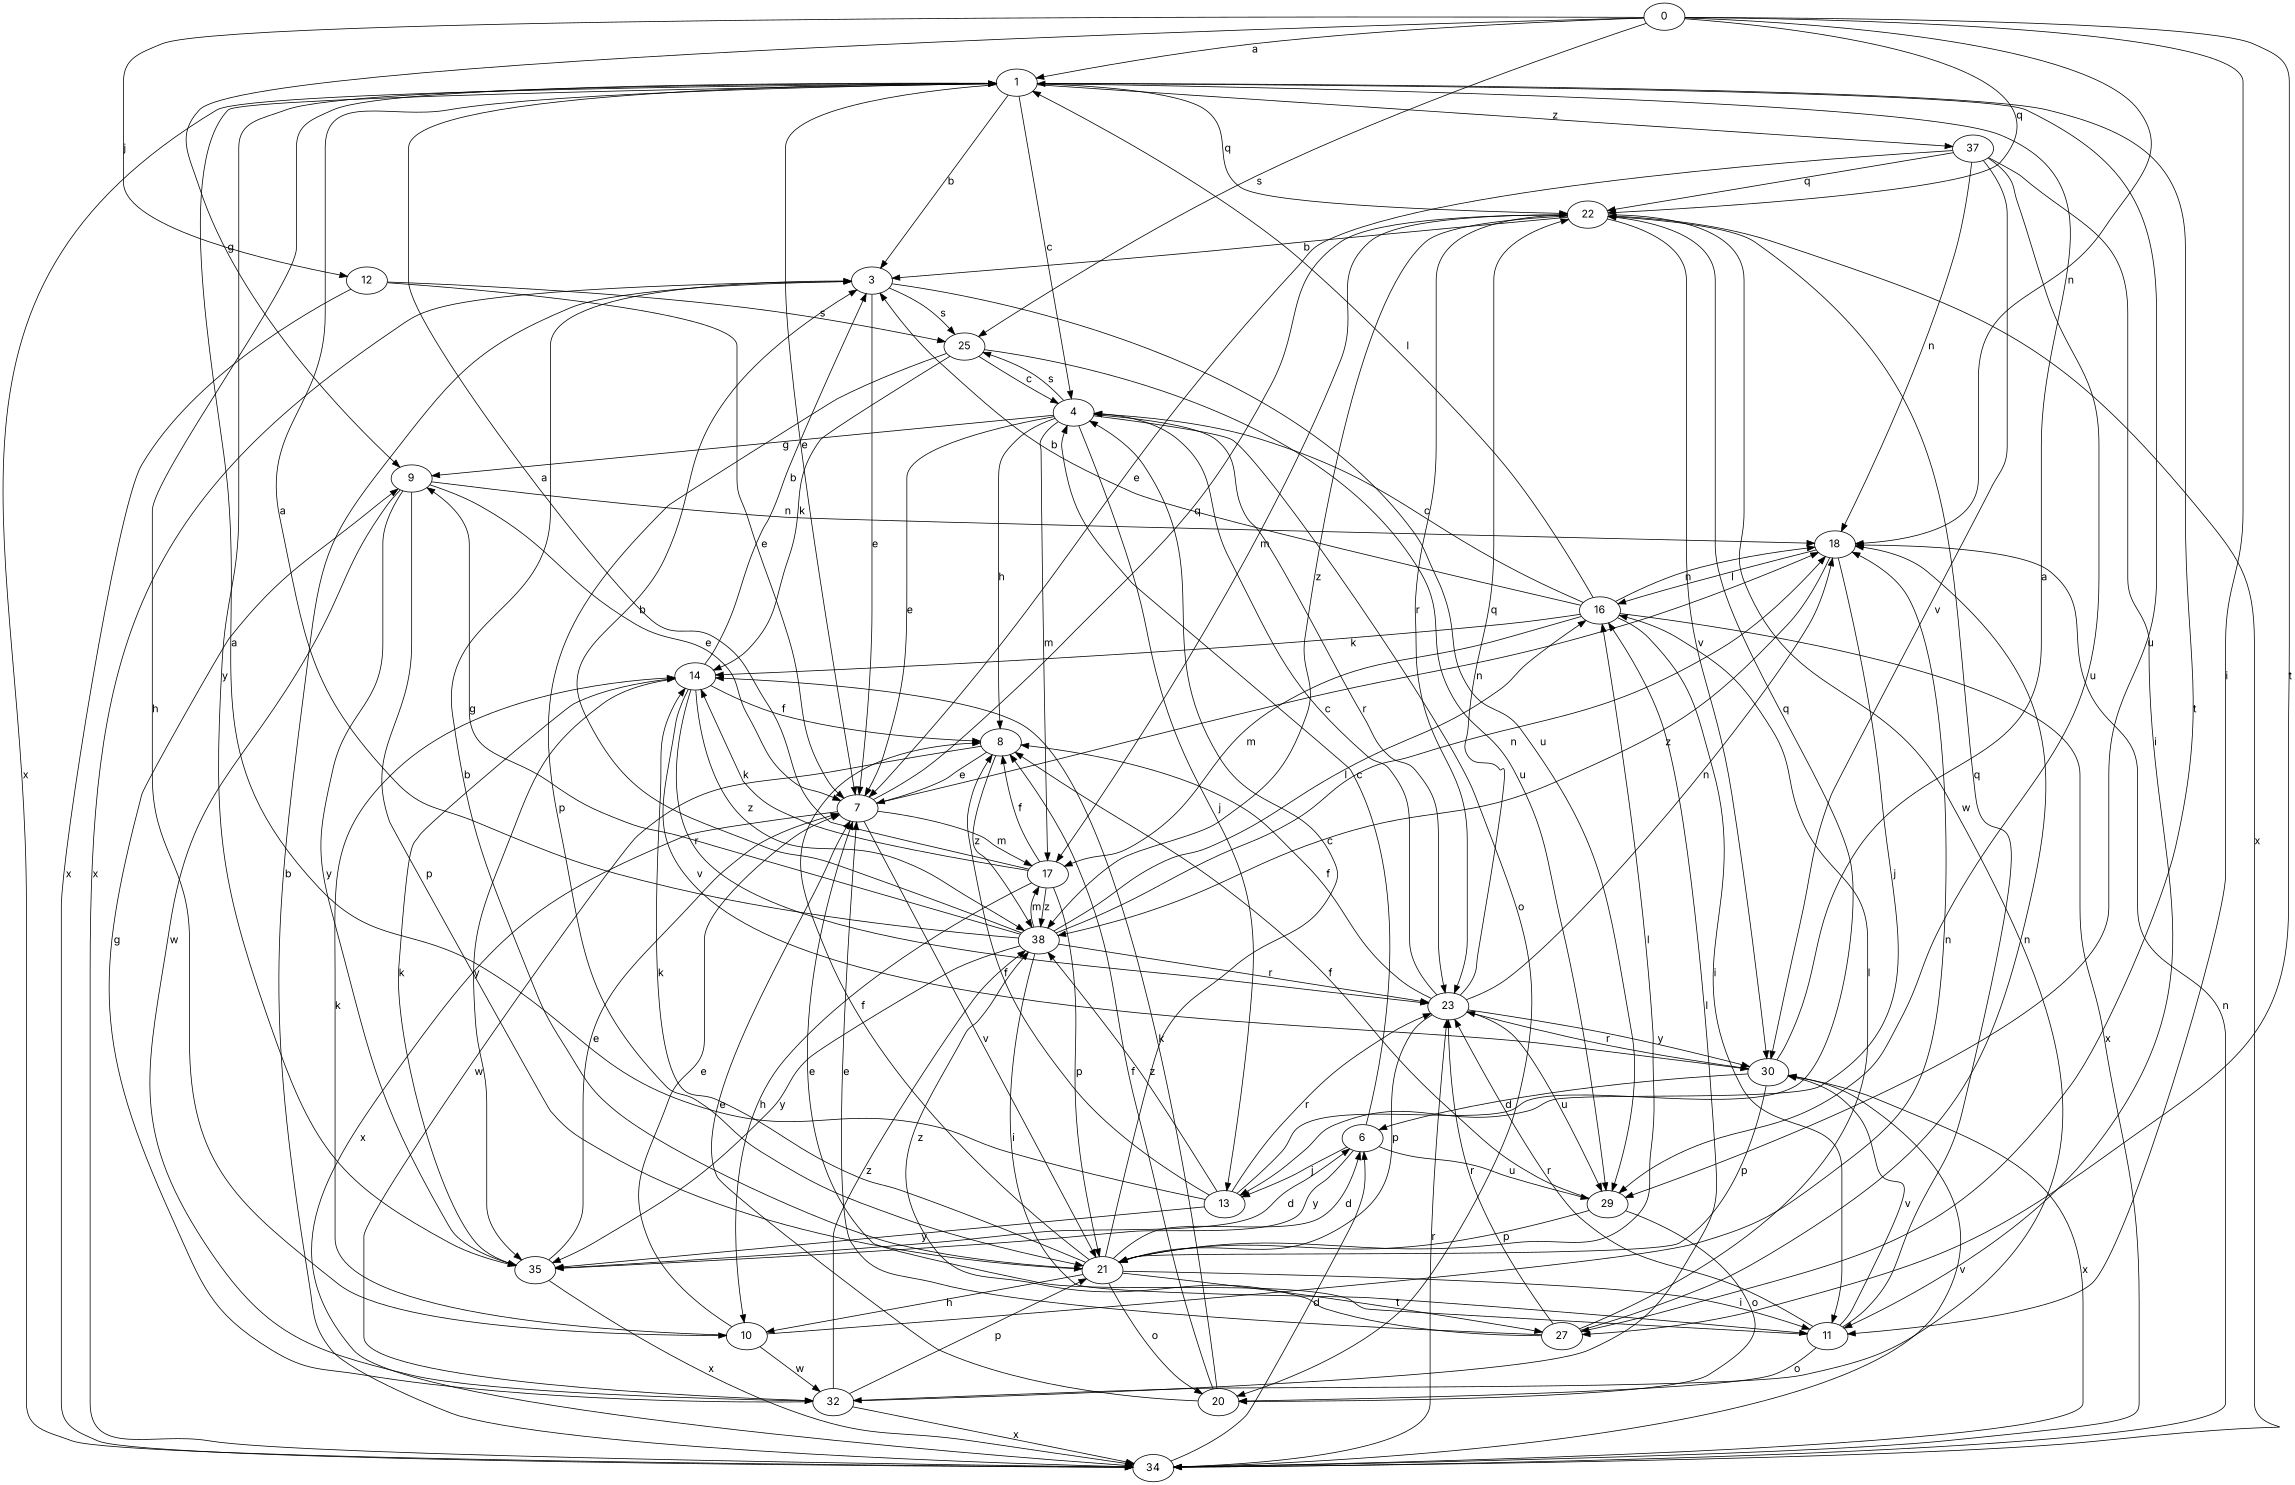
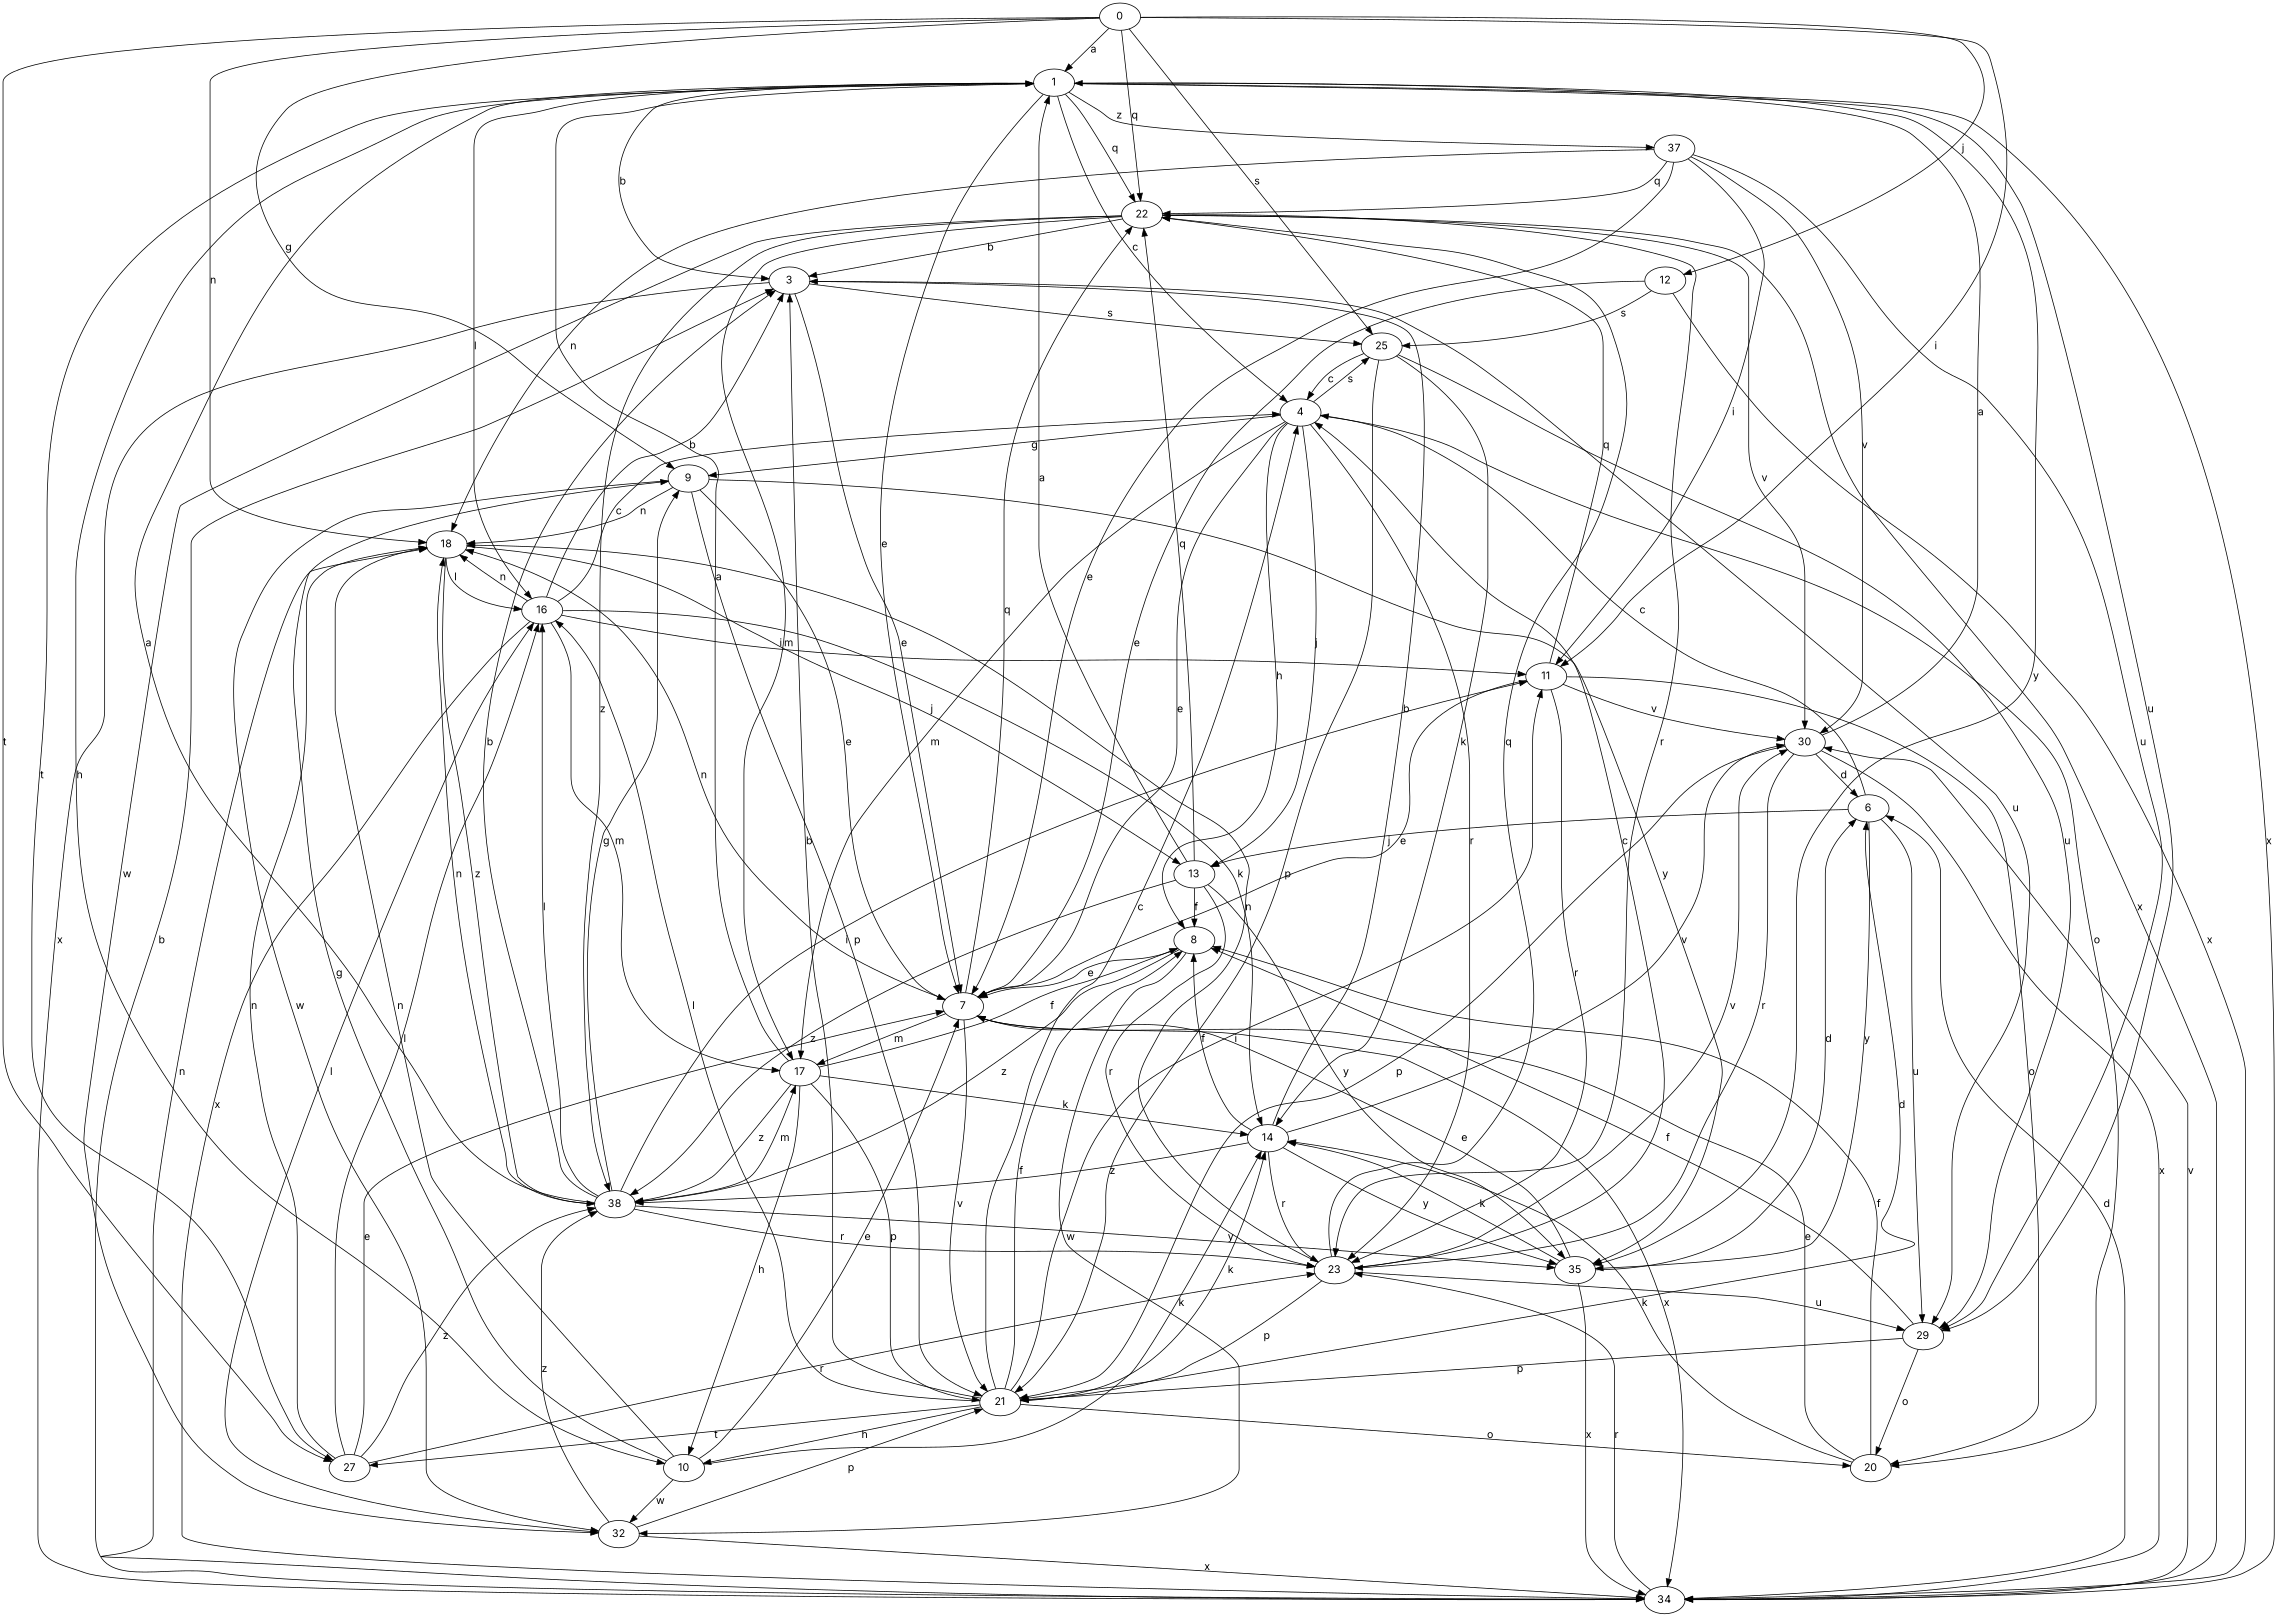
(1366, 320) -> (516, 115)
(1252, 814) -> none
(1661, 1039) -> (1733, 1006)
(149, 1164) -> (315, 896)
